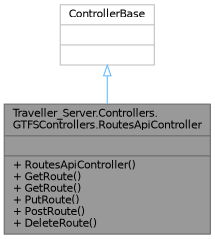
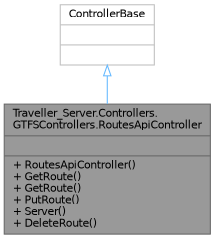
(49, 212) -> (40, 212)
